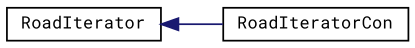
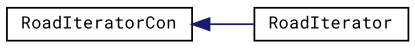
(201, 24) -> (232, 24)
